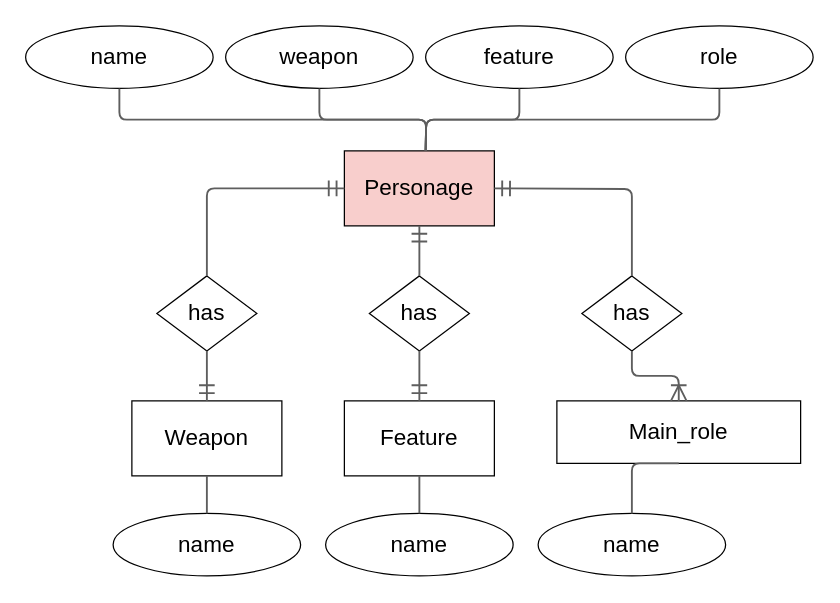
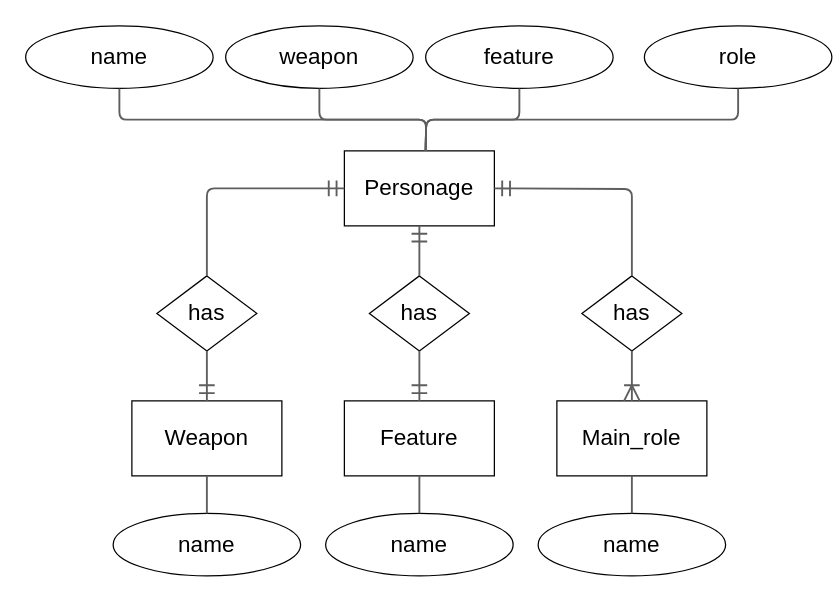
(719, 57) -> (738, 57)
(419, 188) -> (419, 188)
(679, 432) -> (632, 438)
